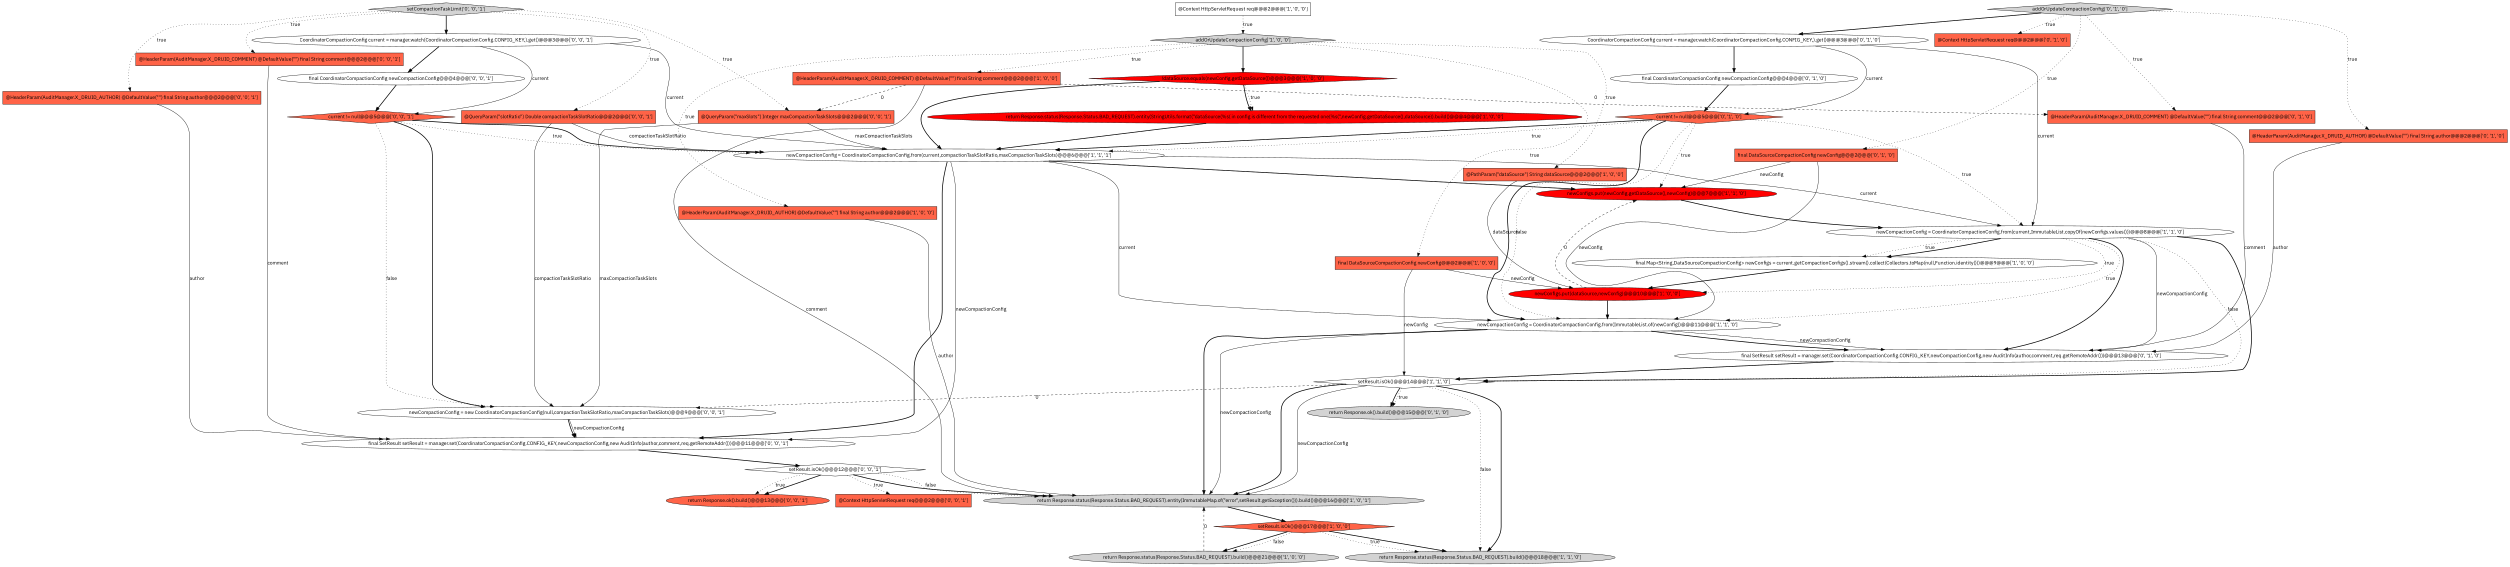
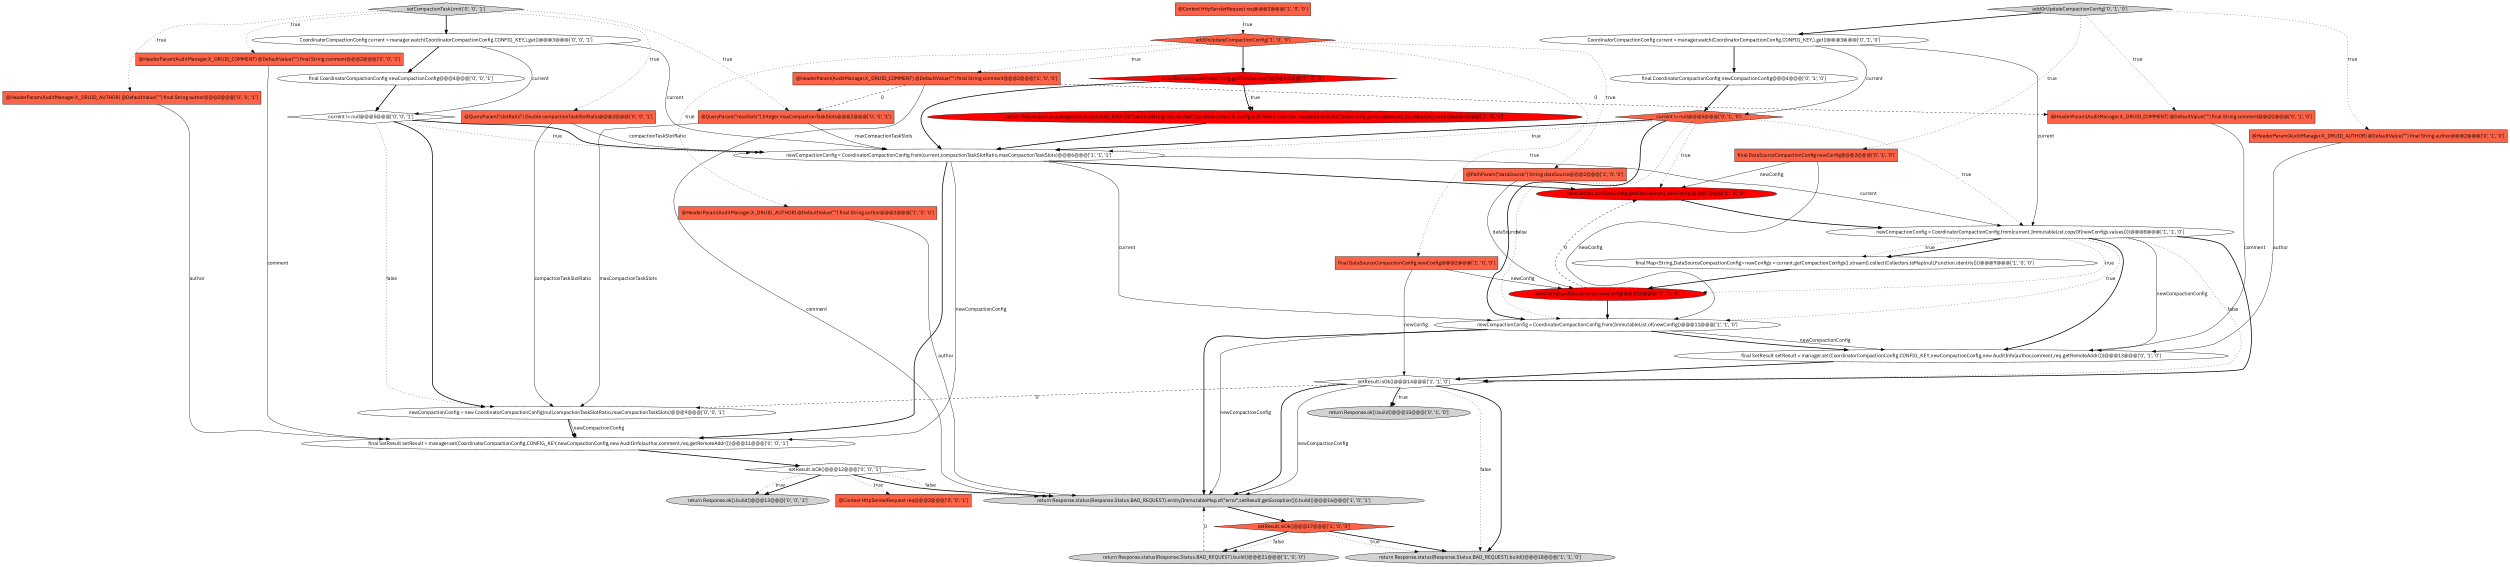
(1243, 9) -> (1243, 9)
(1243, 40) -> (1243, 40)
(2002, 40) -> none
(371, 117) -> (371, 117)
(748, 501) -> (748, 501)
